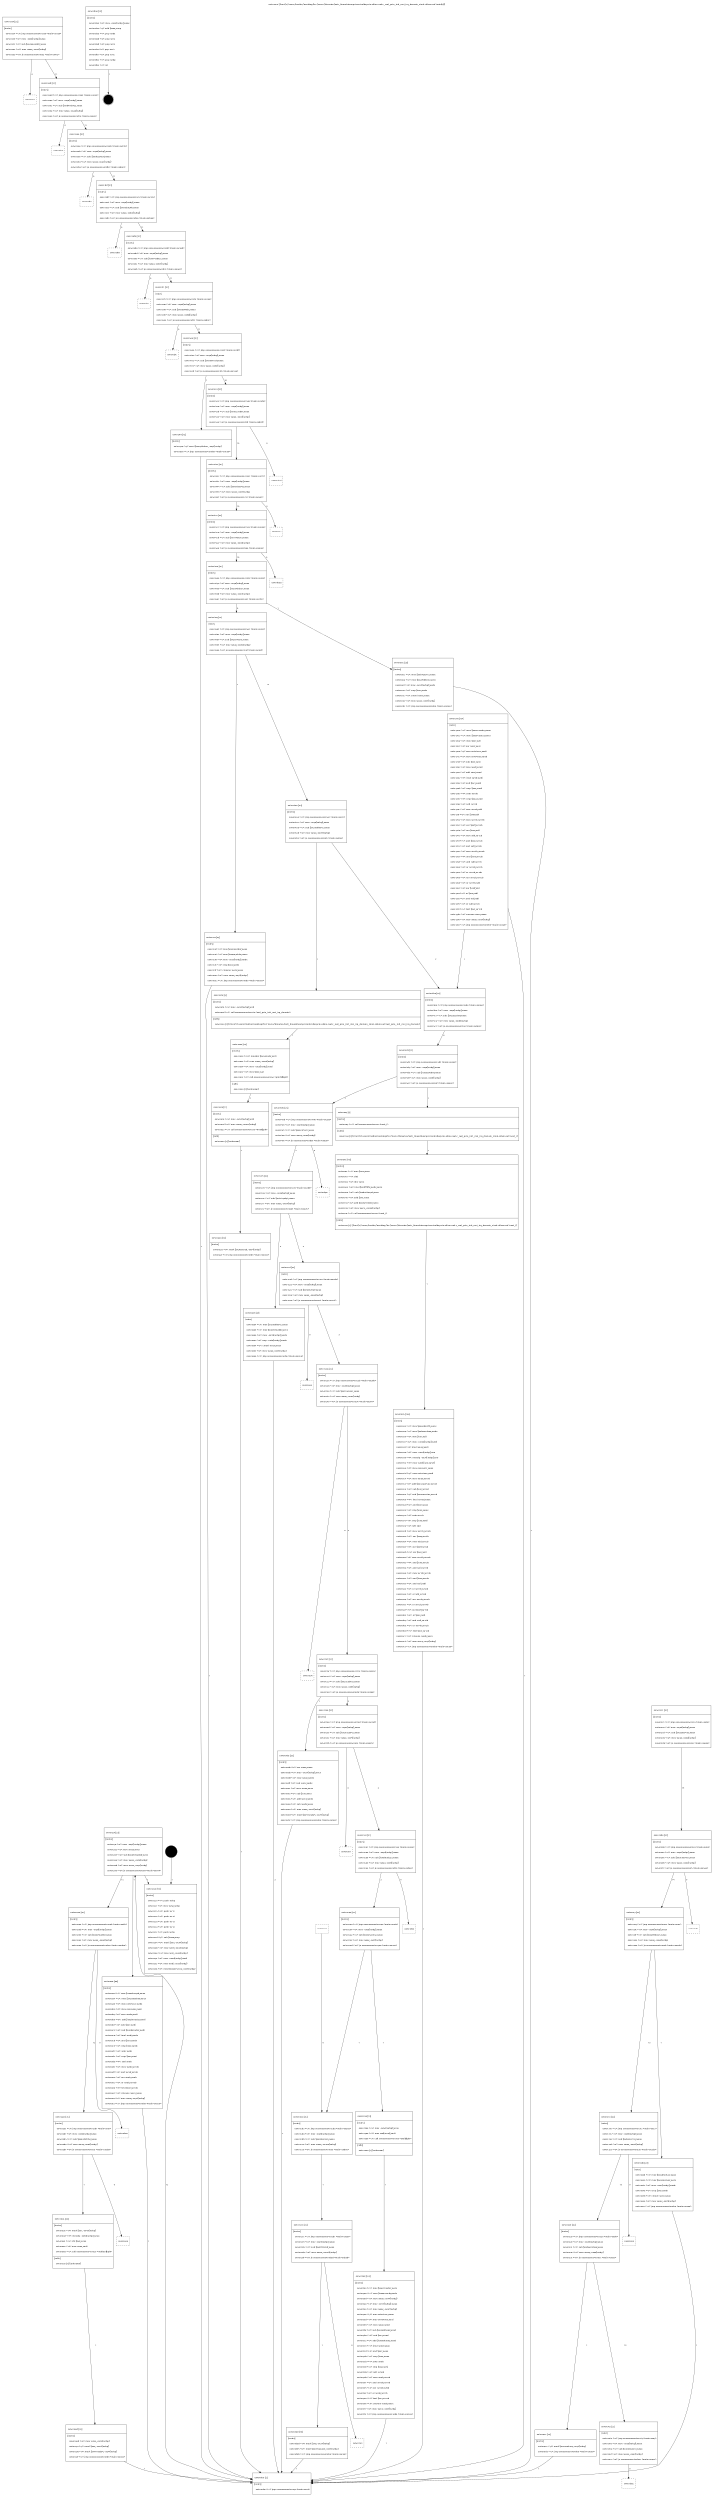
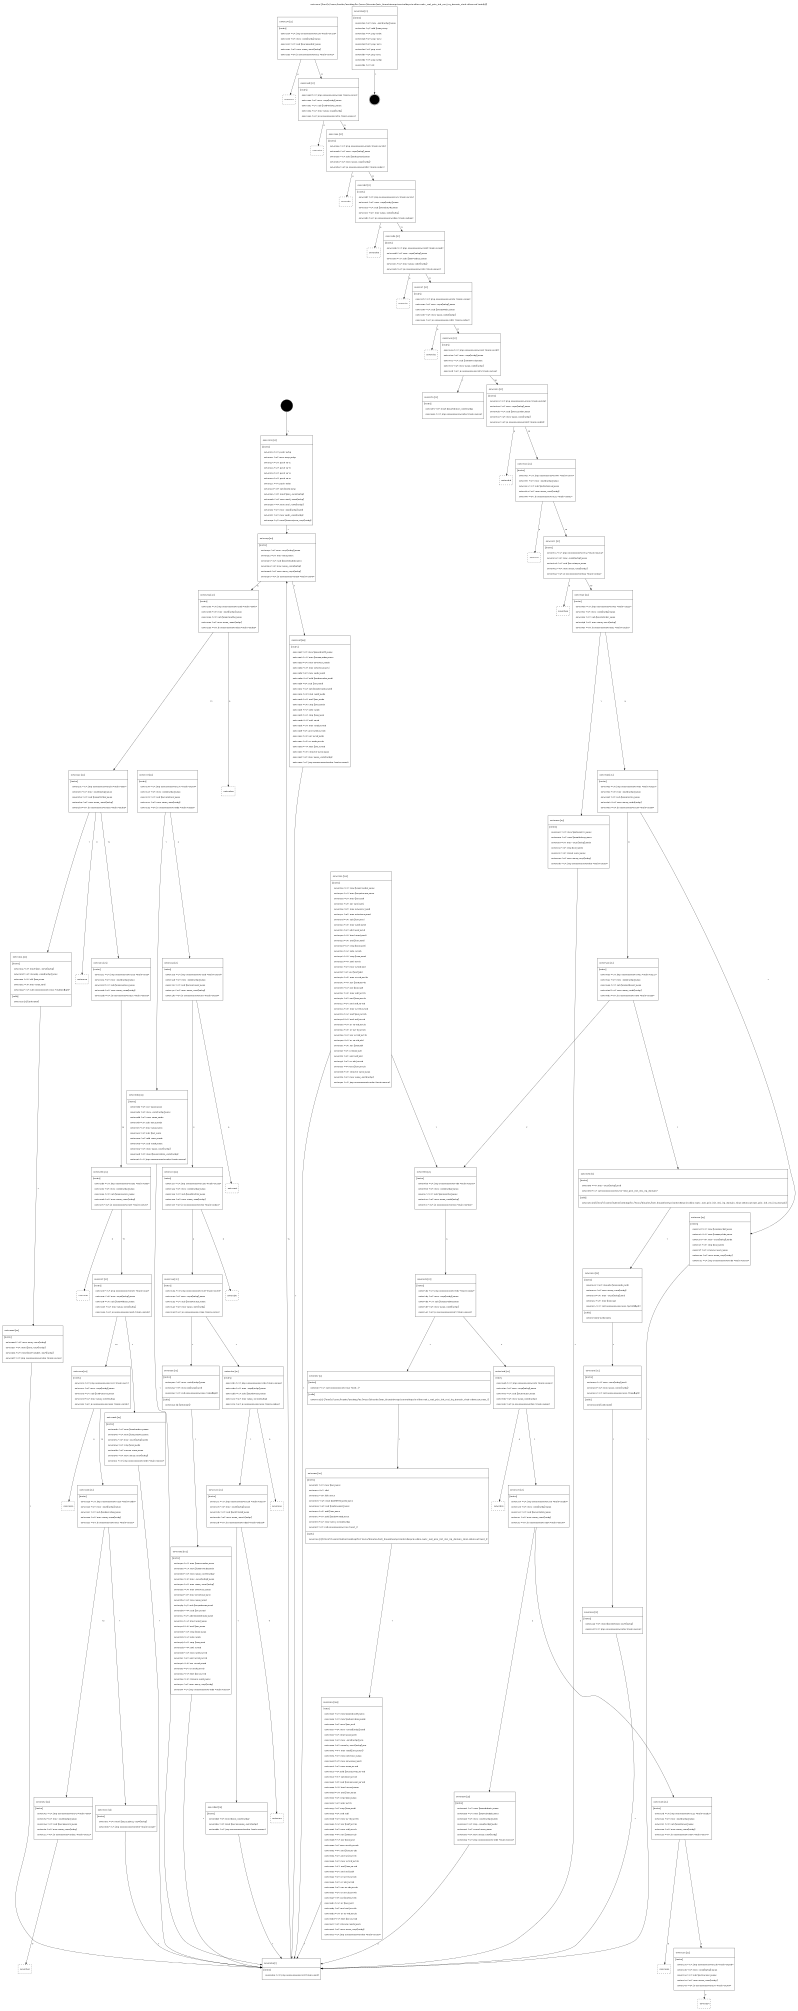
none -> (110, 884)
(200, 1485) -> none
(347, 1530) -> none
(146, 1879) -> (287, 529)
(322, 2022) -> (266, 1454)
